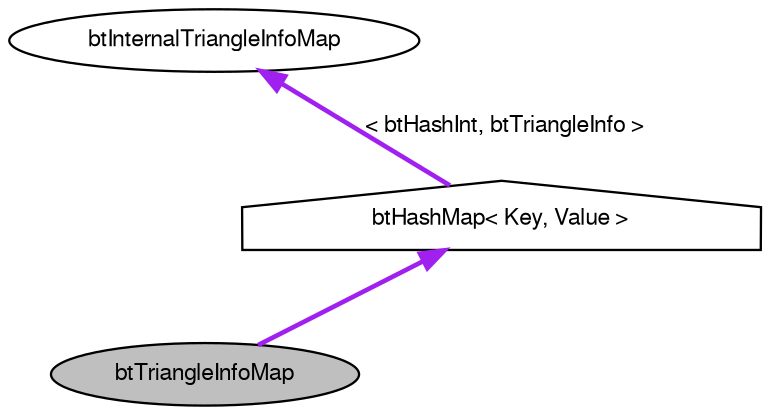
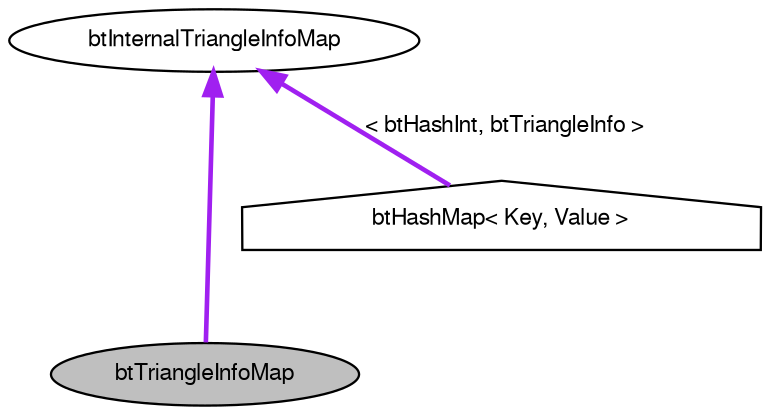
(341, 303) -> (209, 219)
